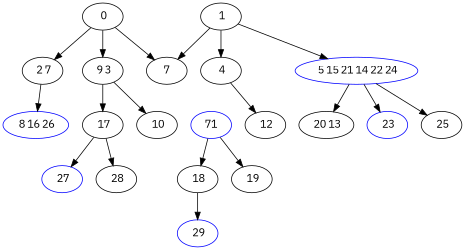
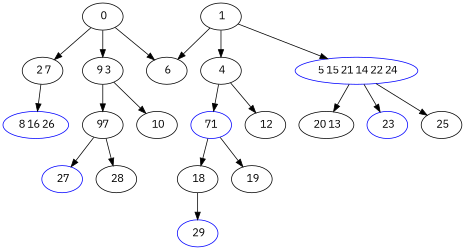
(167, 71) -> (167, 71)
none -> (217, 94)
(103, 125) -> (103, 125)
